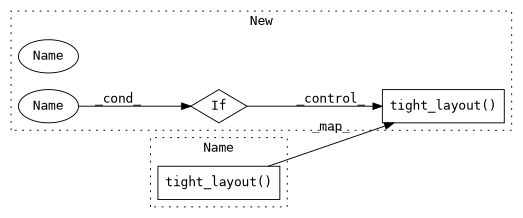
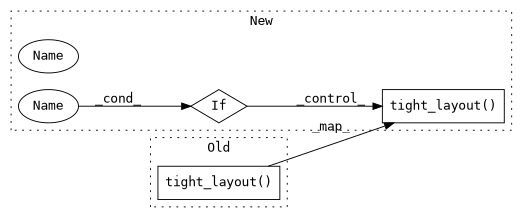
(219, 148) -> (219, 148)
